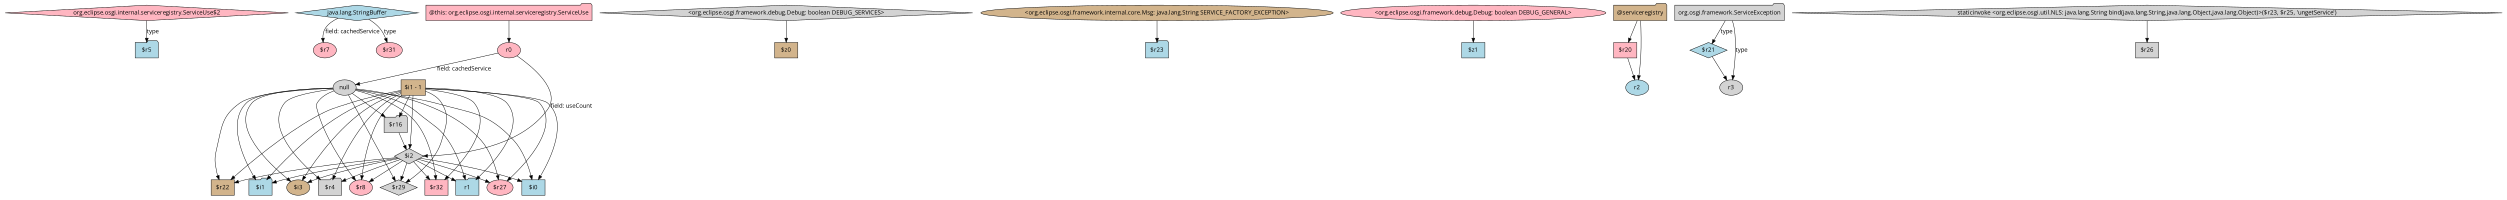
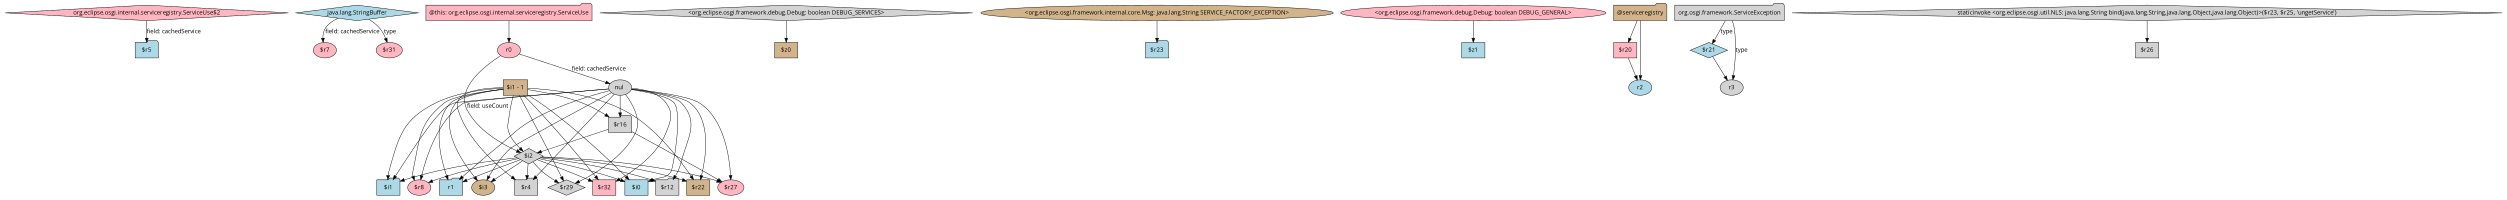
(153, 32) -> (174, 32)
(540, 104) -> (669, 152)
none -> (667, 188)
